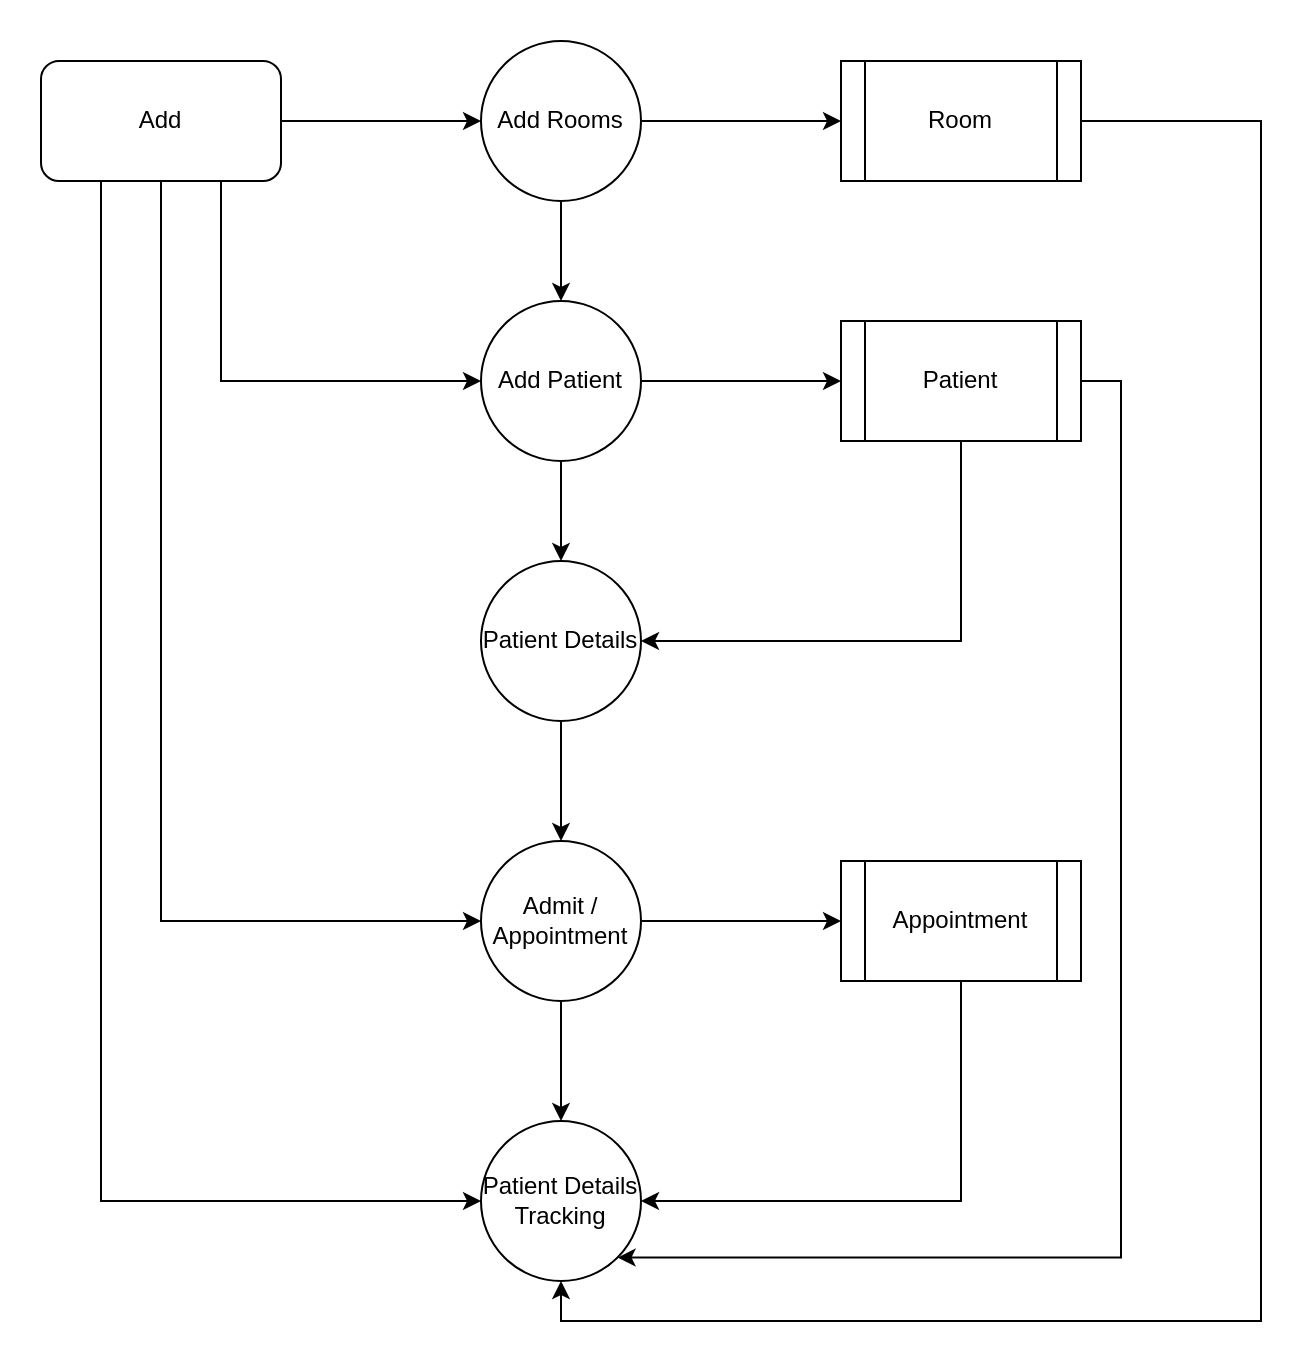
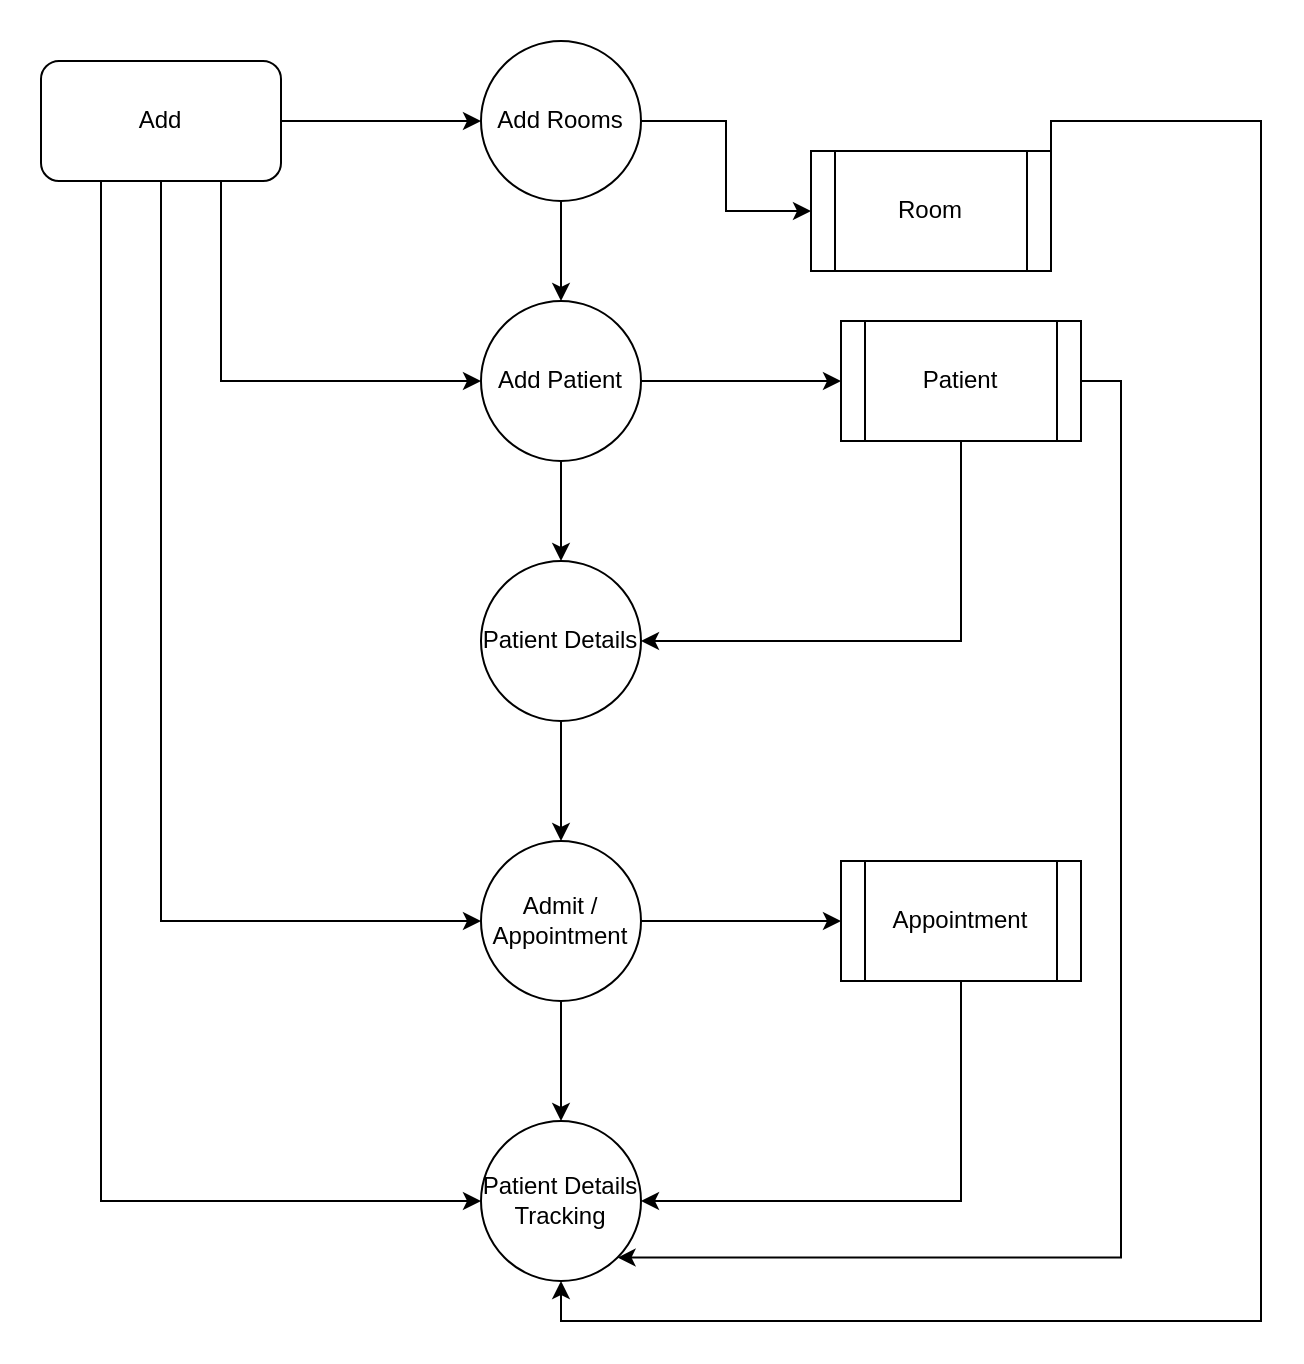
(961, 121) -> (931, 211)
